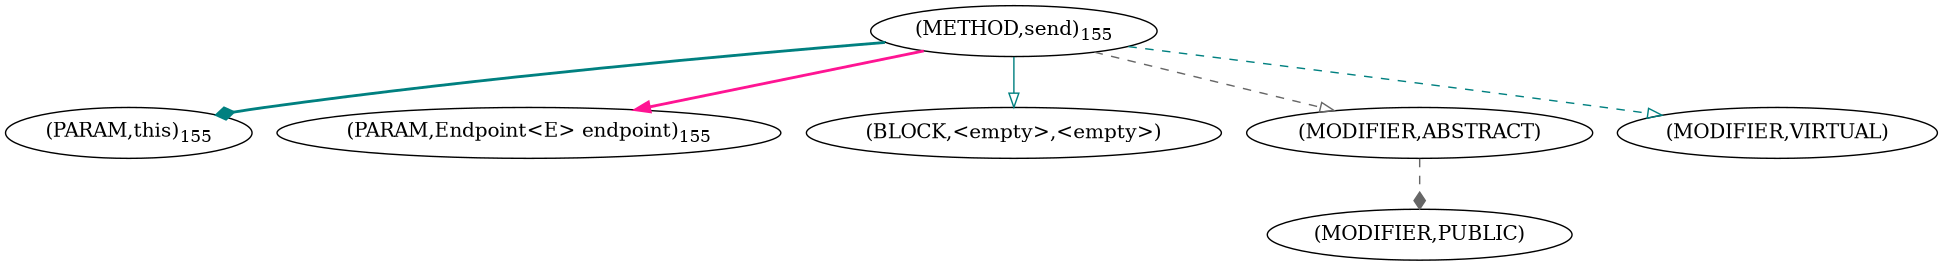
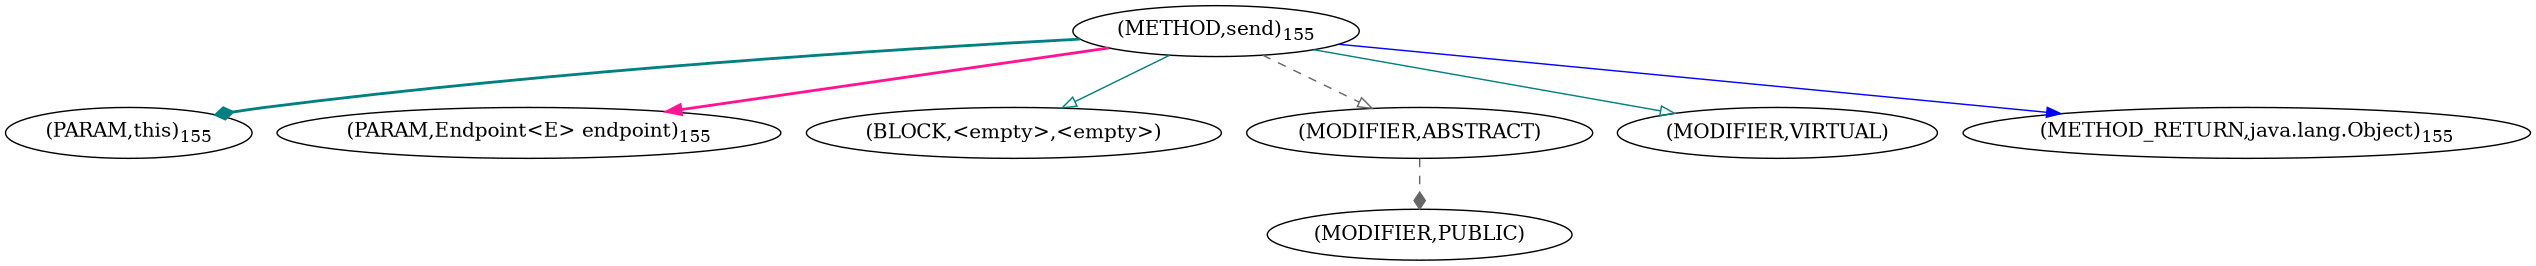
(1388, 79) -> (1487, 80)
none -> (2247, 133)
